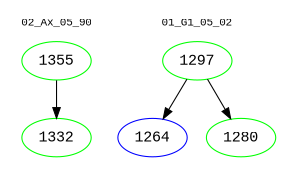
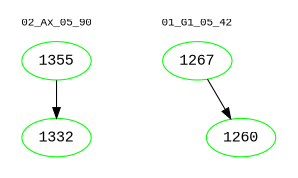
(197, 23) -> (197, 23)
(197, 61) -> (197, 61)
(153, 138) -> none
(241, 138) -> (241, 138)
